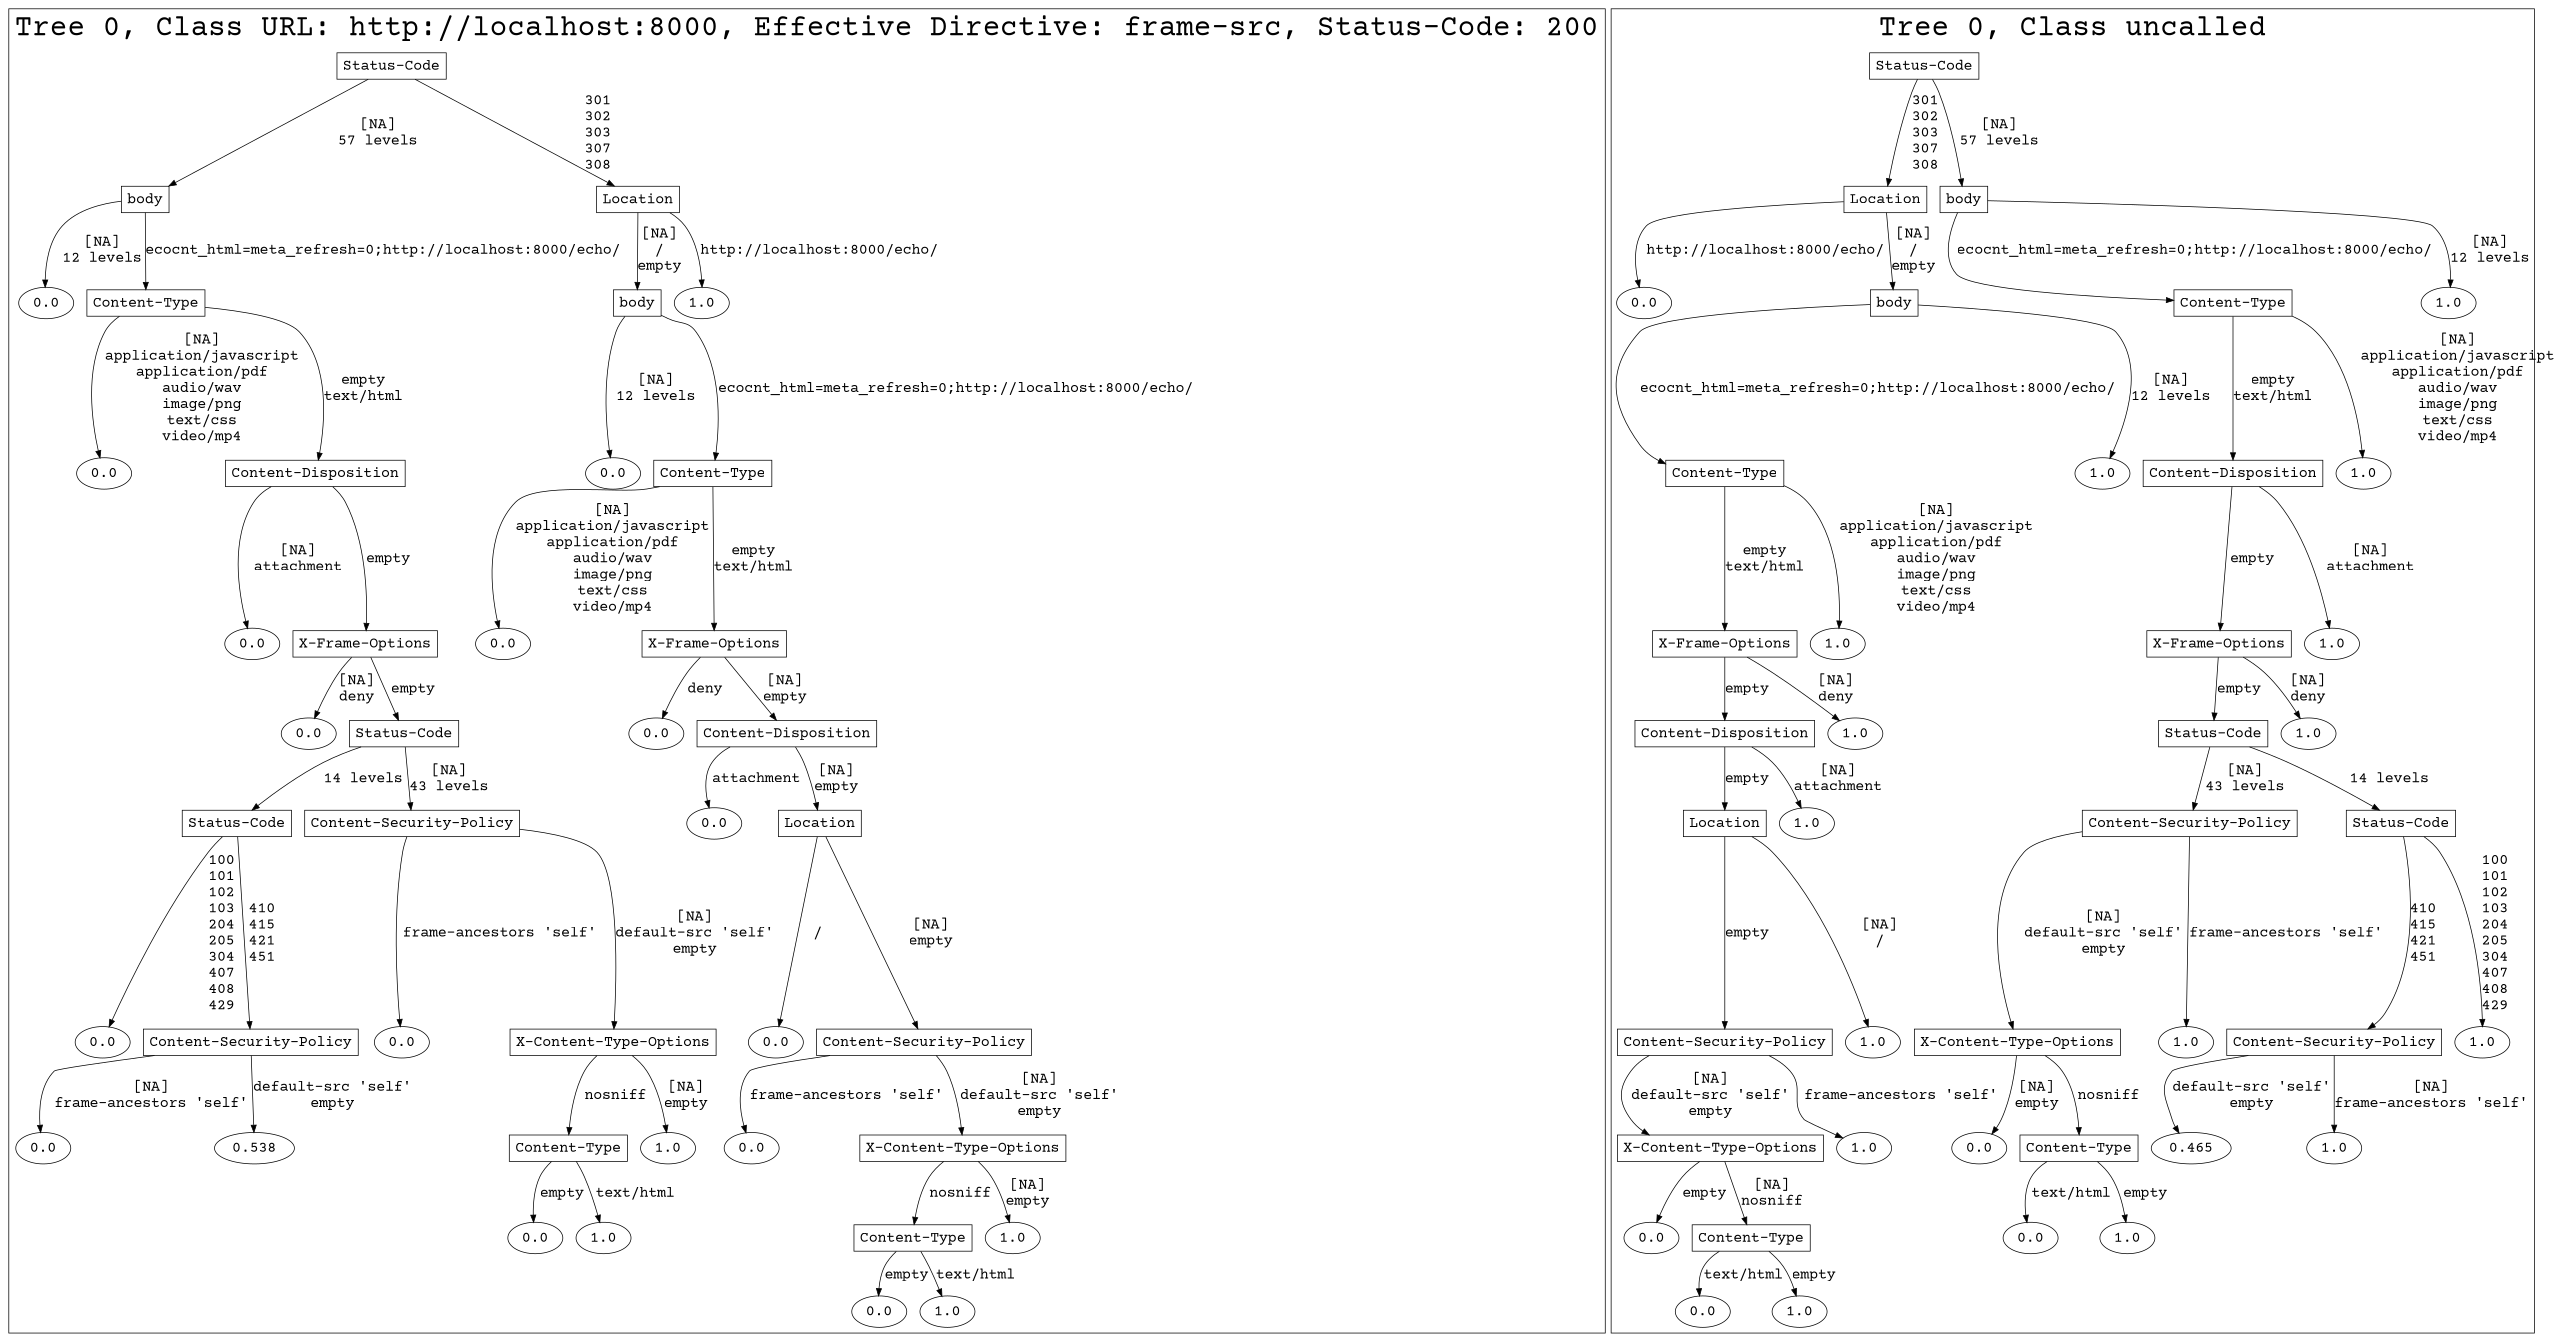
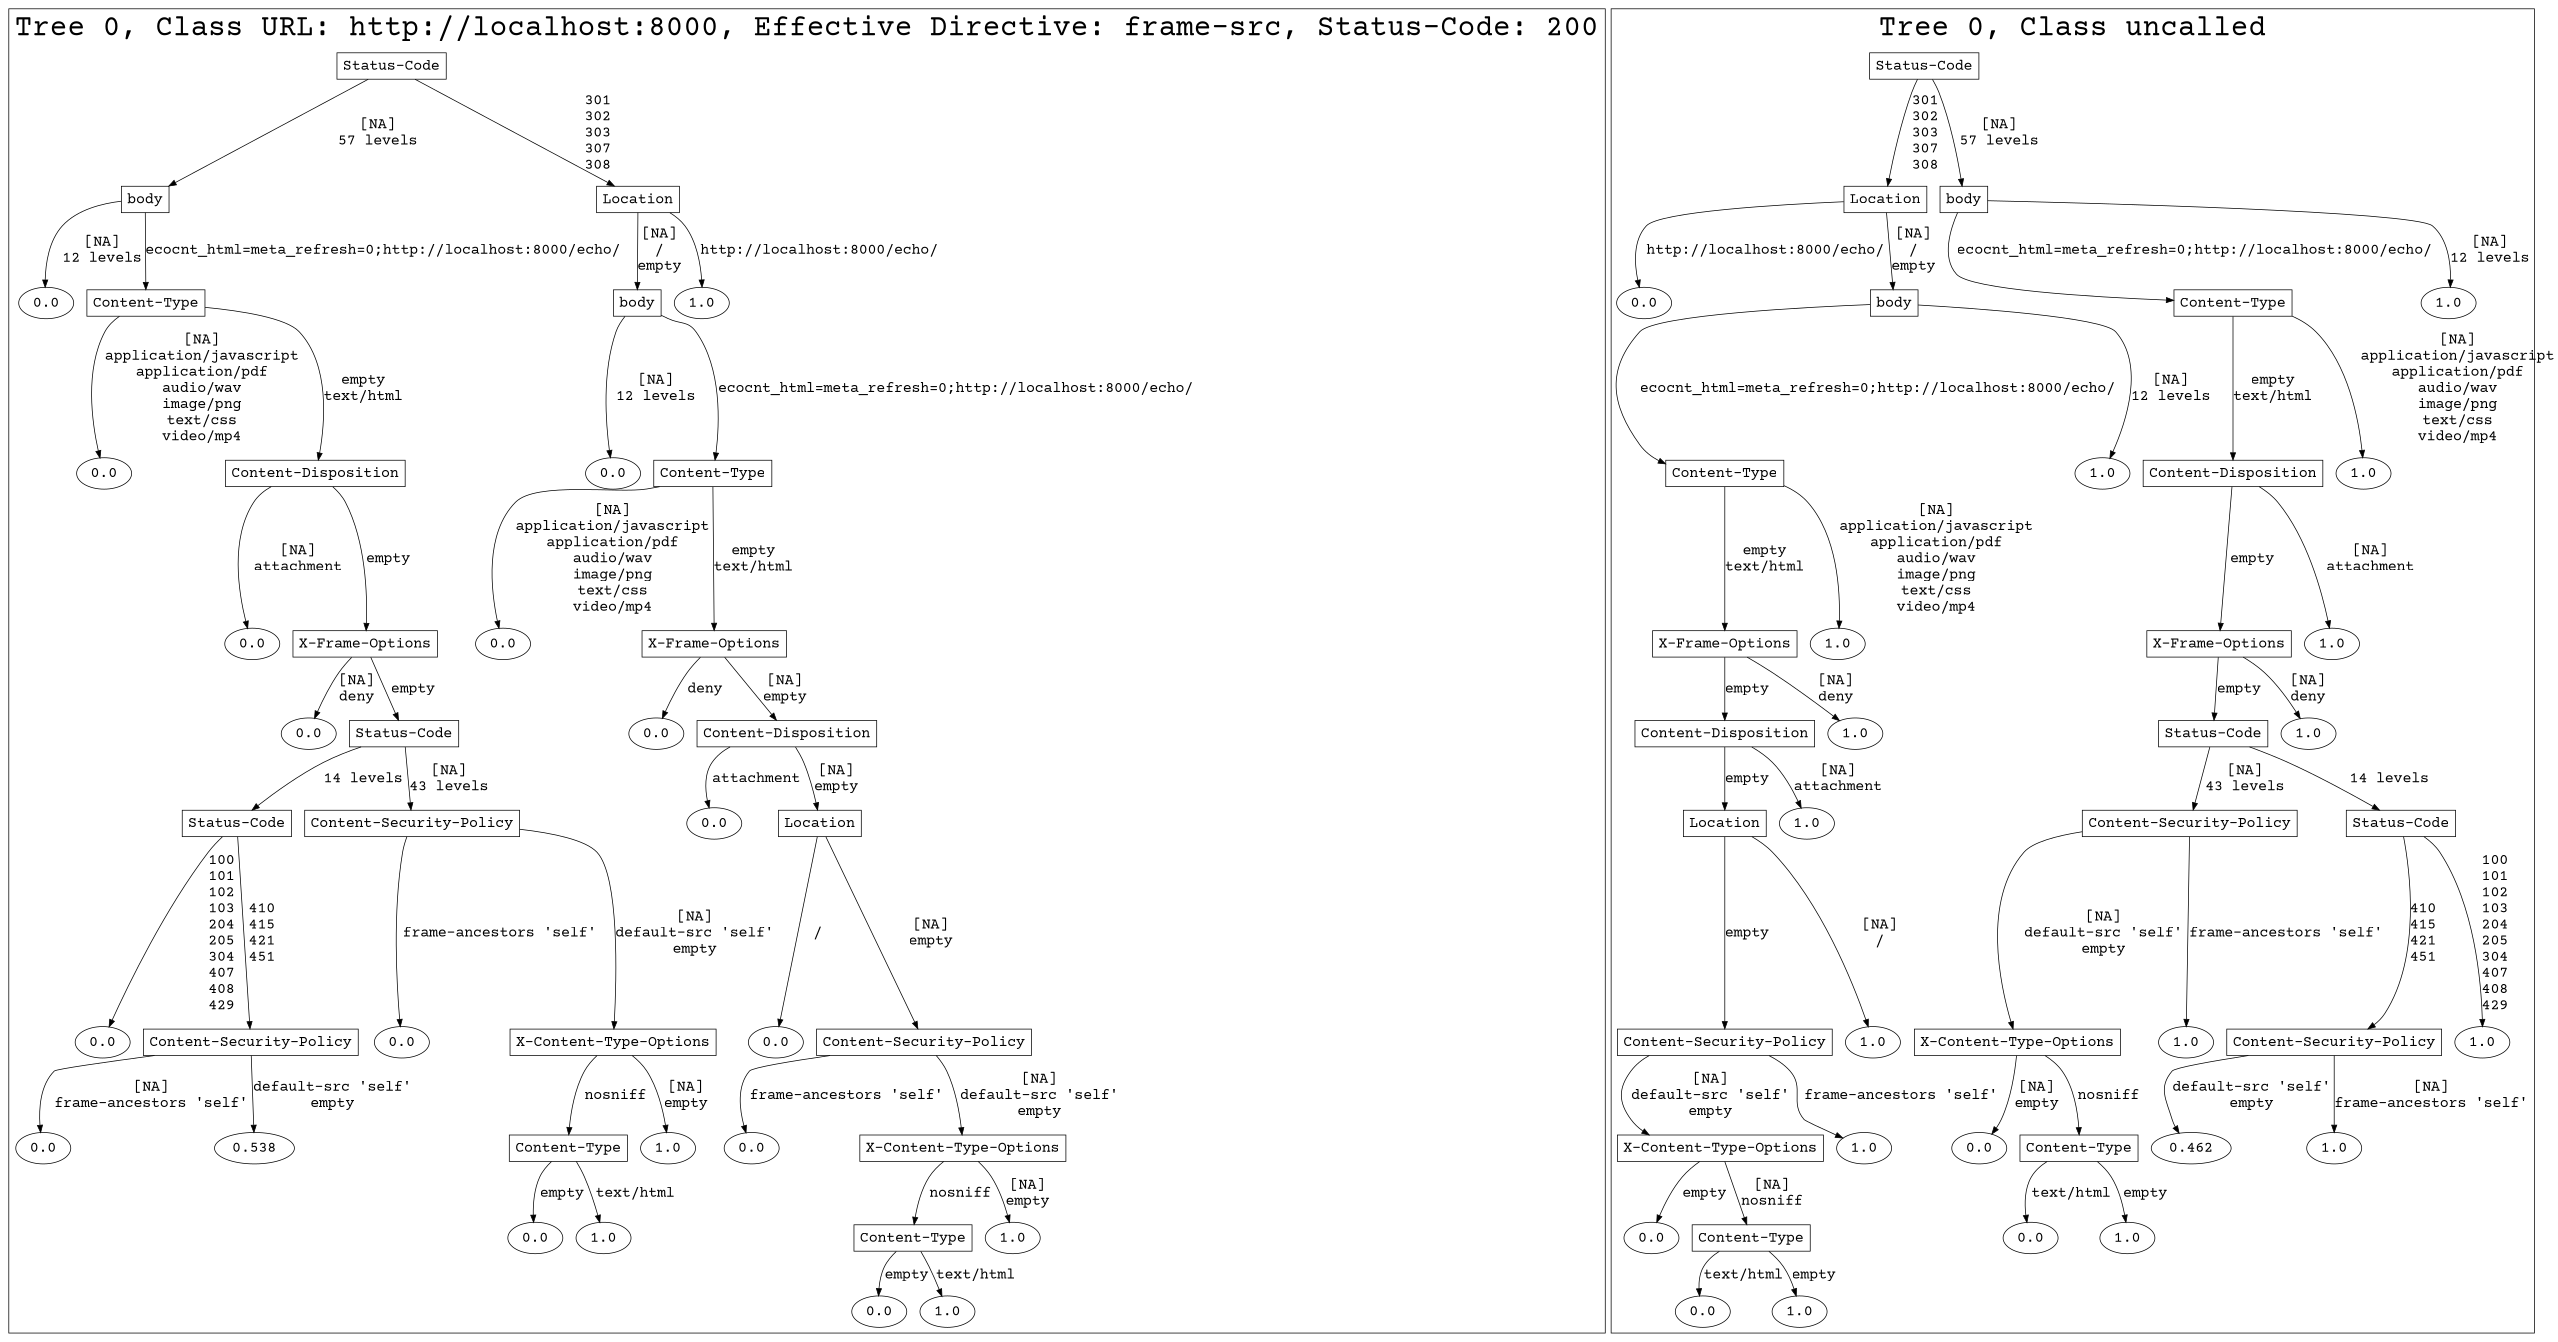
(2191, 1148) -> (2191, 1148)
